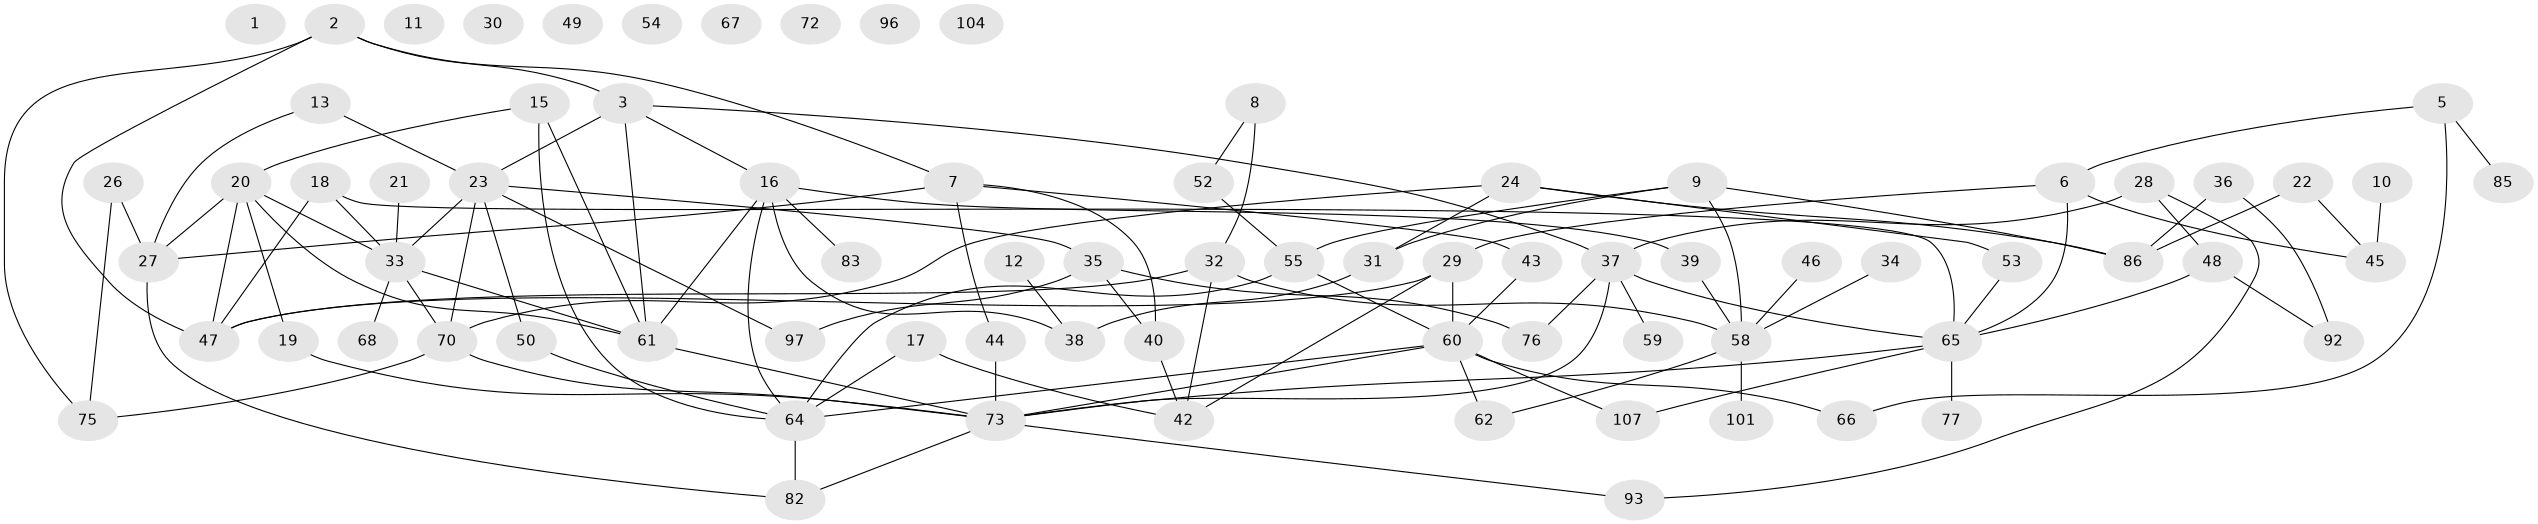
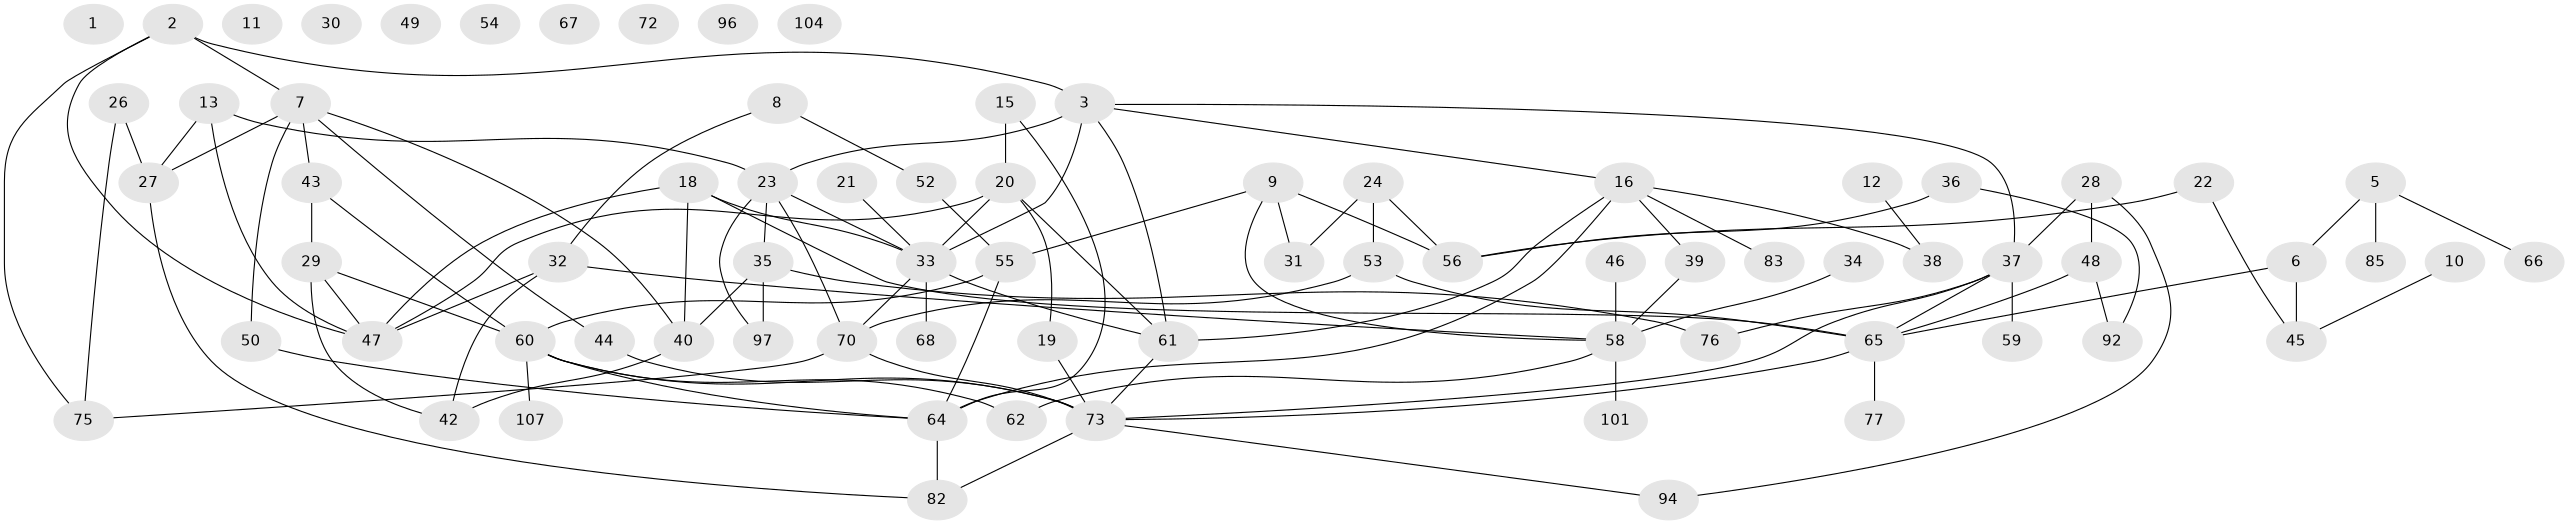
none -> (1041, 205)
(1768, 205) -> (312, 223)
(195, 223) -> none
(598, 232) -> none
none -> (247, 242)
(947, 254) -> (1195, 303)
(503, 262) -> (260, 219)
none -> (686, 262)
(2133, 262) -> (1453, 262)
(1224, 302) -> none
(916, 341) -> none
(1790, 379) -> none
(1647, 385) -> none
(1634, 500) -> (1669, 500)
